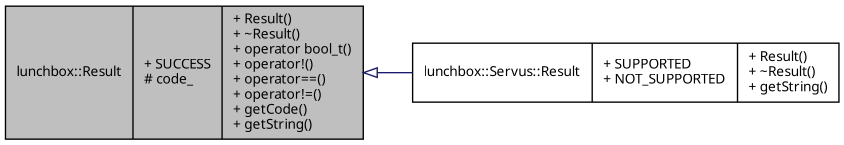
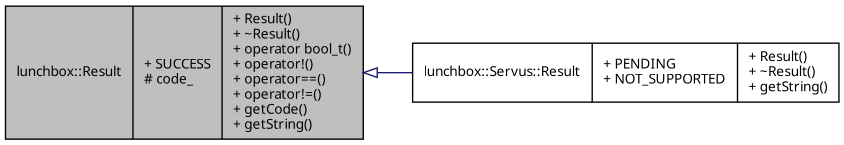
(648, 64) -> (640, 64)
